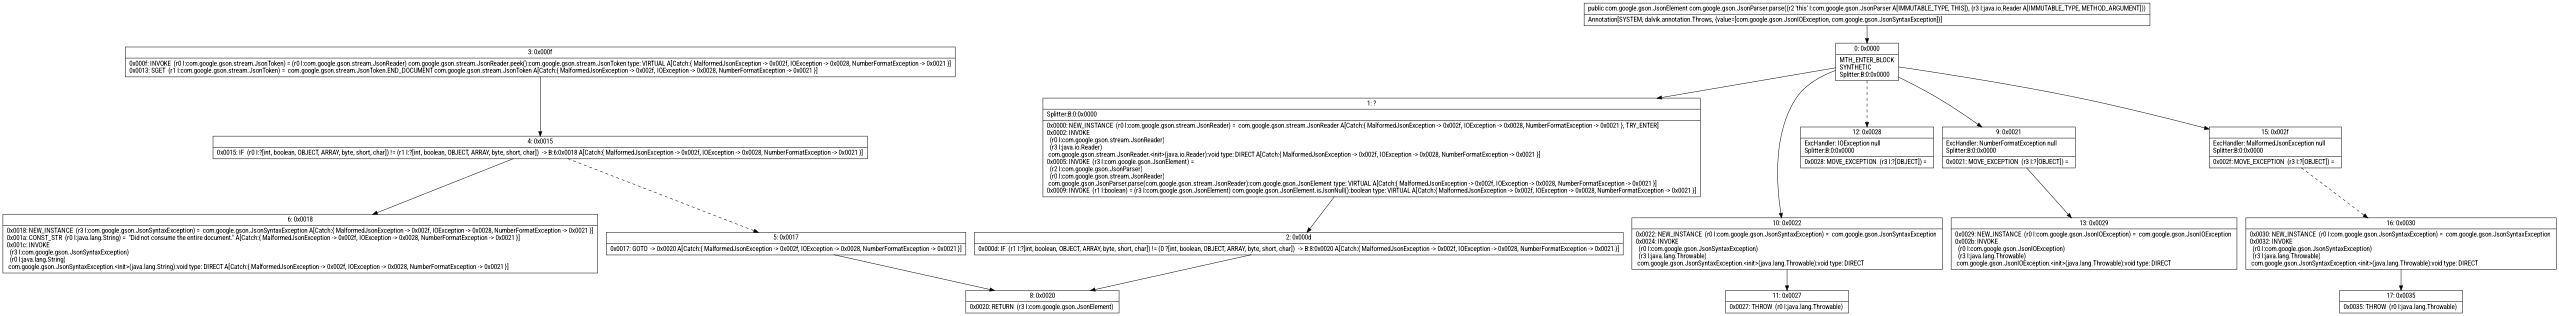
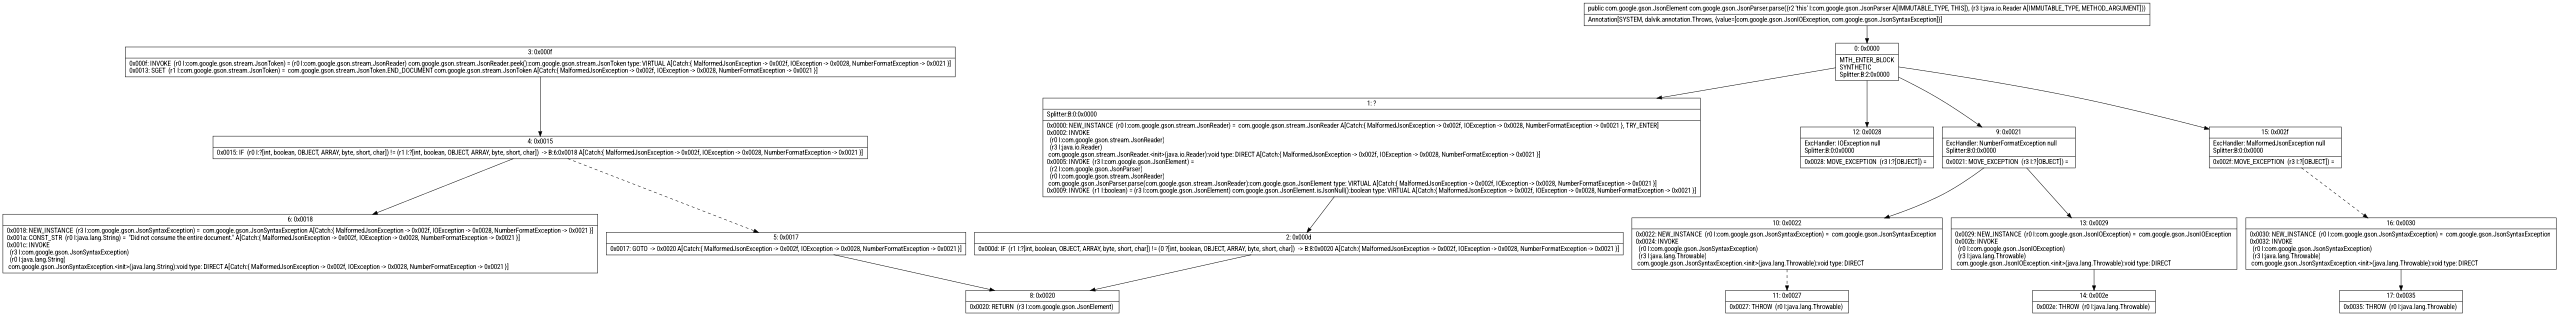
(1865, 75) -> (1865, 75)
(1867, 101) -> (1867, 101)
(1783, 130) -> (1939, 196)
(1787, 277) -> (1787, 277)
none -> (2094, 302)
